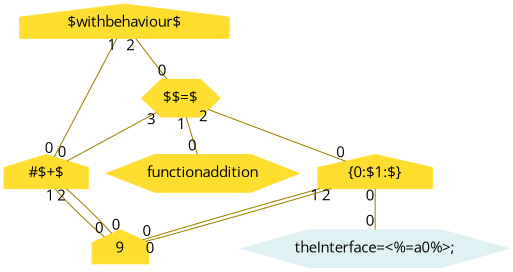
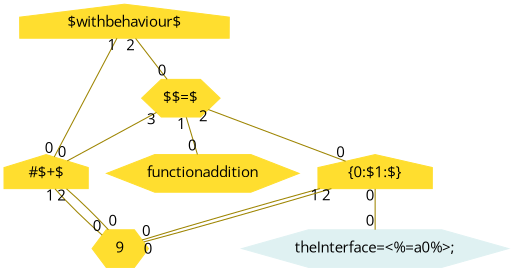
(120, 249) -> (120, 249)
